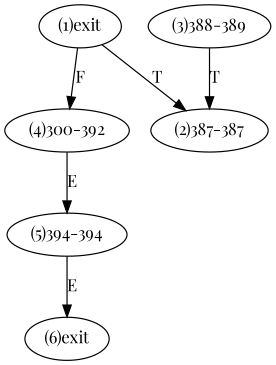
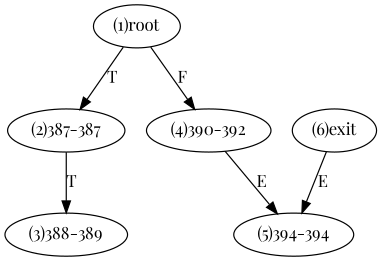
(80, 26) -> (137, 26)
(210, 72) -> (66, 177)
(67, 130) -> (209, 130)
(67, 281) -> (316, 177)
